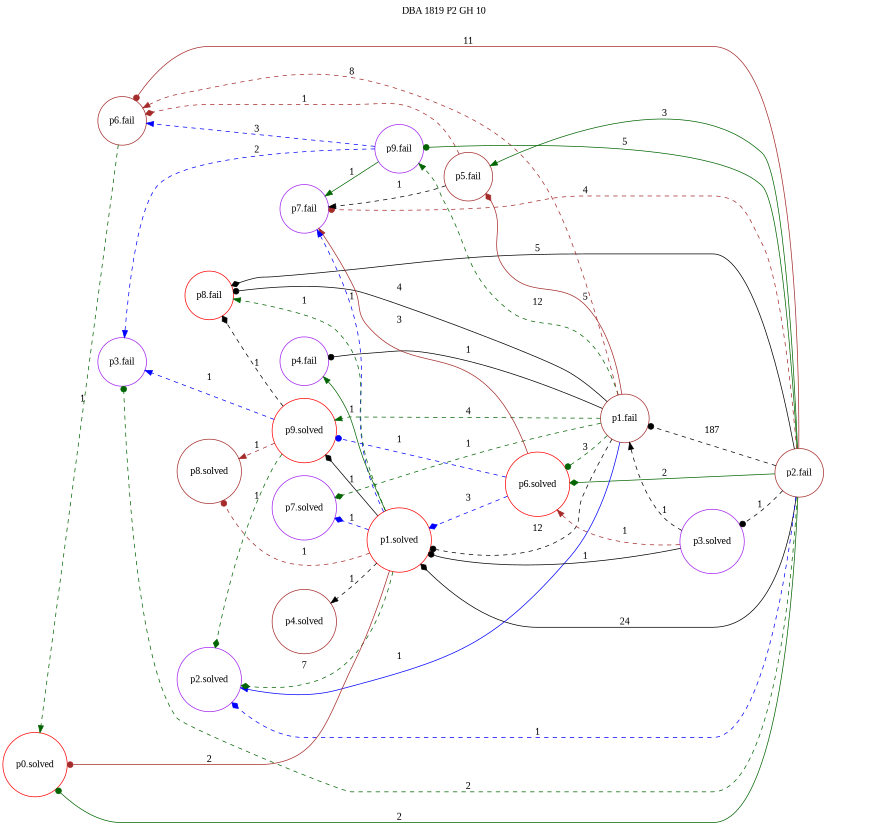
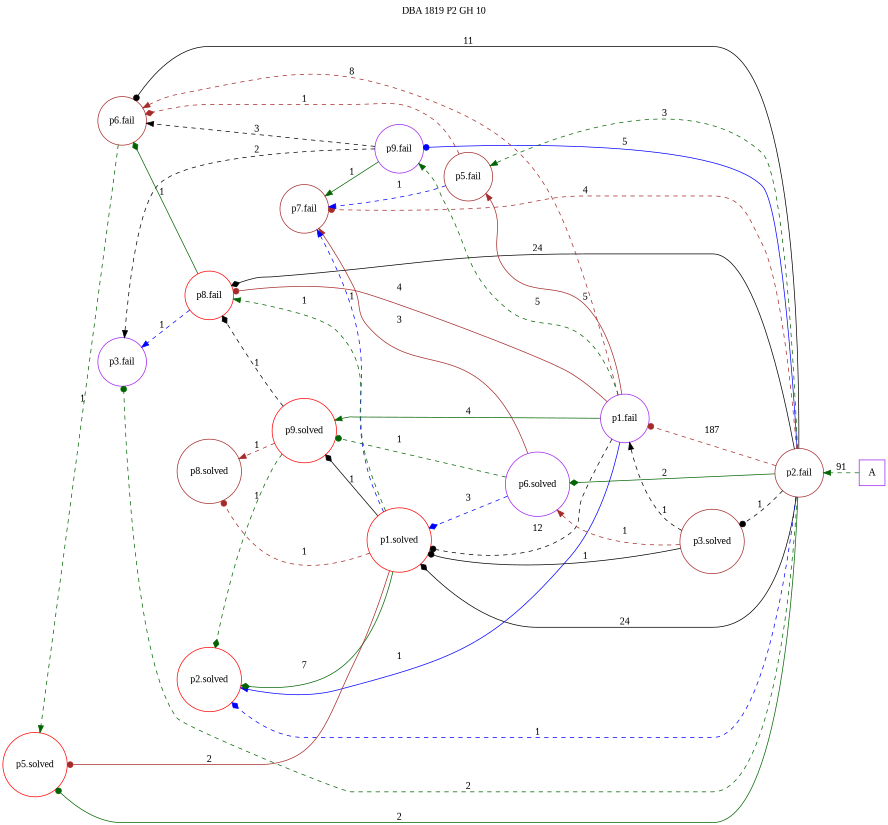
(630, 46) -> (630, 46)
(264, 135) -> (264, 135)
(766, 161) -> (766, 161)
(730, 168) -> (730, 168)
(190, 169) -> (190, 169)
(391, 199) -> (391, 199)
(304, 209) -> (304, 209)
none -> (168, 212)
(538, 249) -> (538, 249)
(556, 291) -> (556, 291)
(538, 302) -> (538, 302)
(431, 316) -> (431, 316)
(304, 361) -> none
(213, 396) -> (169, 326)
(471, 417) -> (471, 417)
(625, 418) -> (625, 418)
(715, 446) -> (715, 446)
(590, 451) -> none
(424, 458) -> (424, 458)
none -> (872, 473)
(538, 484) -> (538, 484)
(304, 508) -> none
(712, 541) -> (712, 541)
(304, 622) -> none
(347, 662) -> (347, 662)
(209, 680) -> (209, 680)
(35, 765) -> (35, 765)
